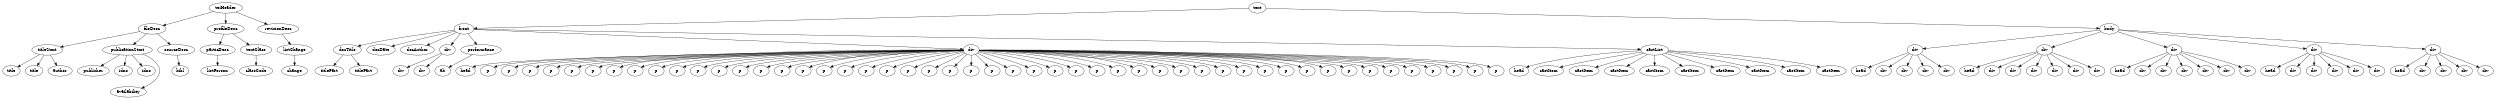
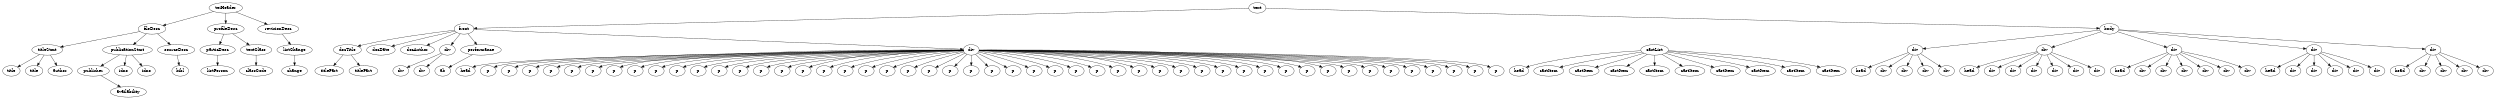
(1056, 39) -> none
(160, 70) -> (109, 81)
